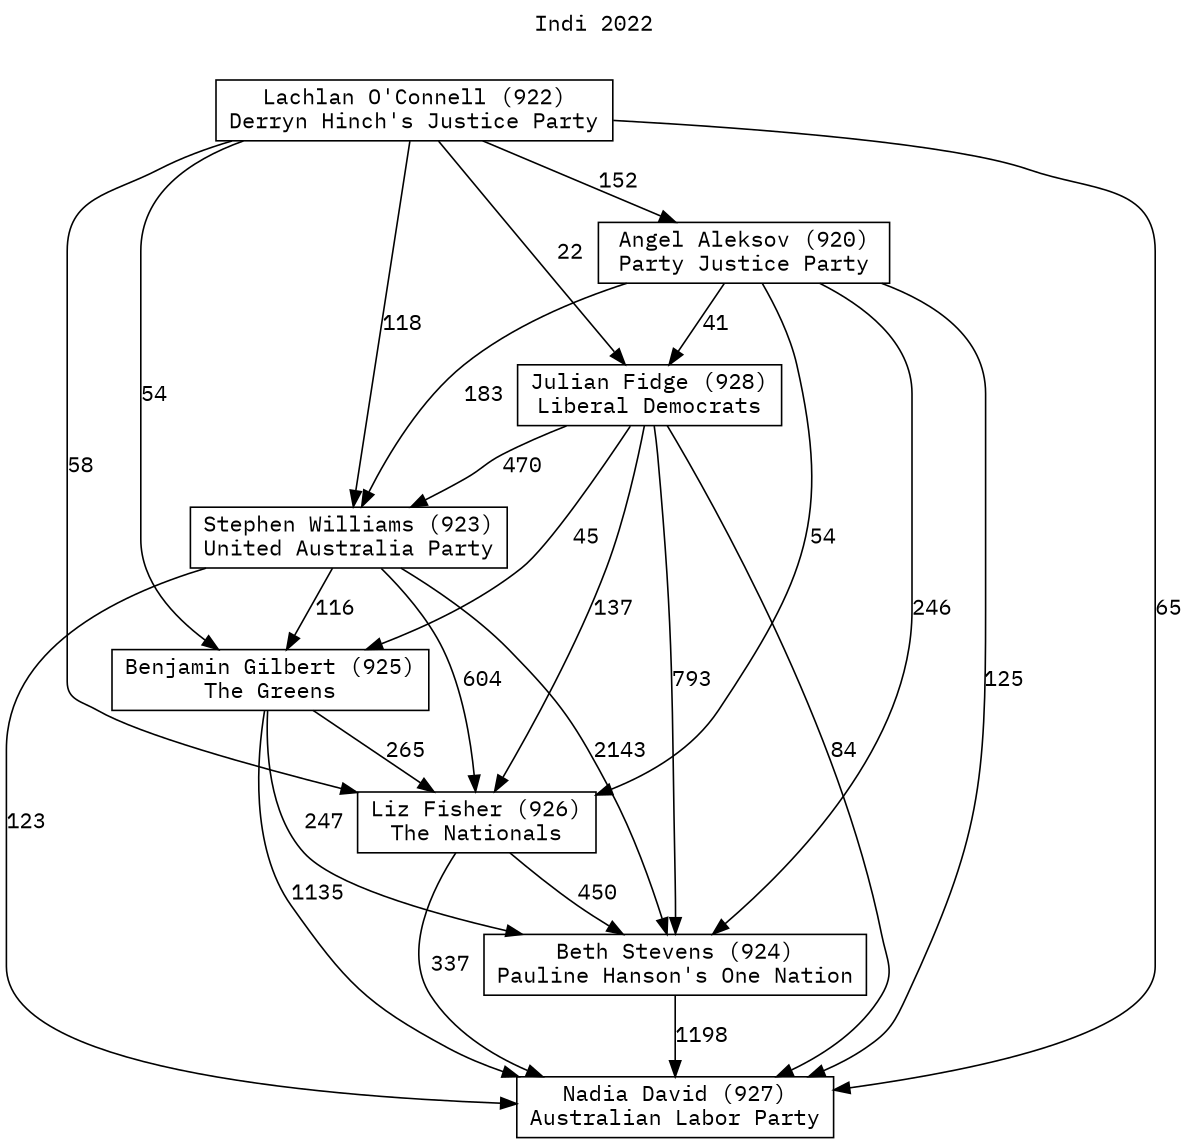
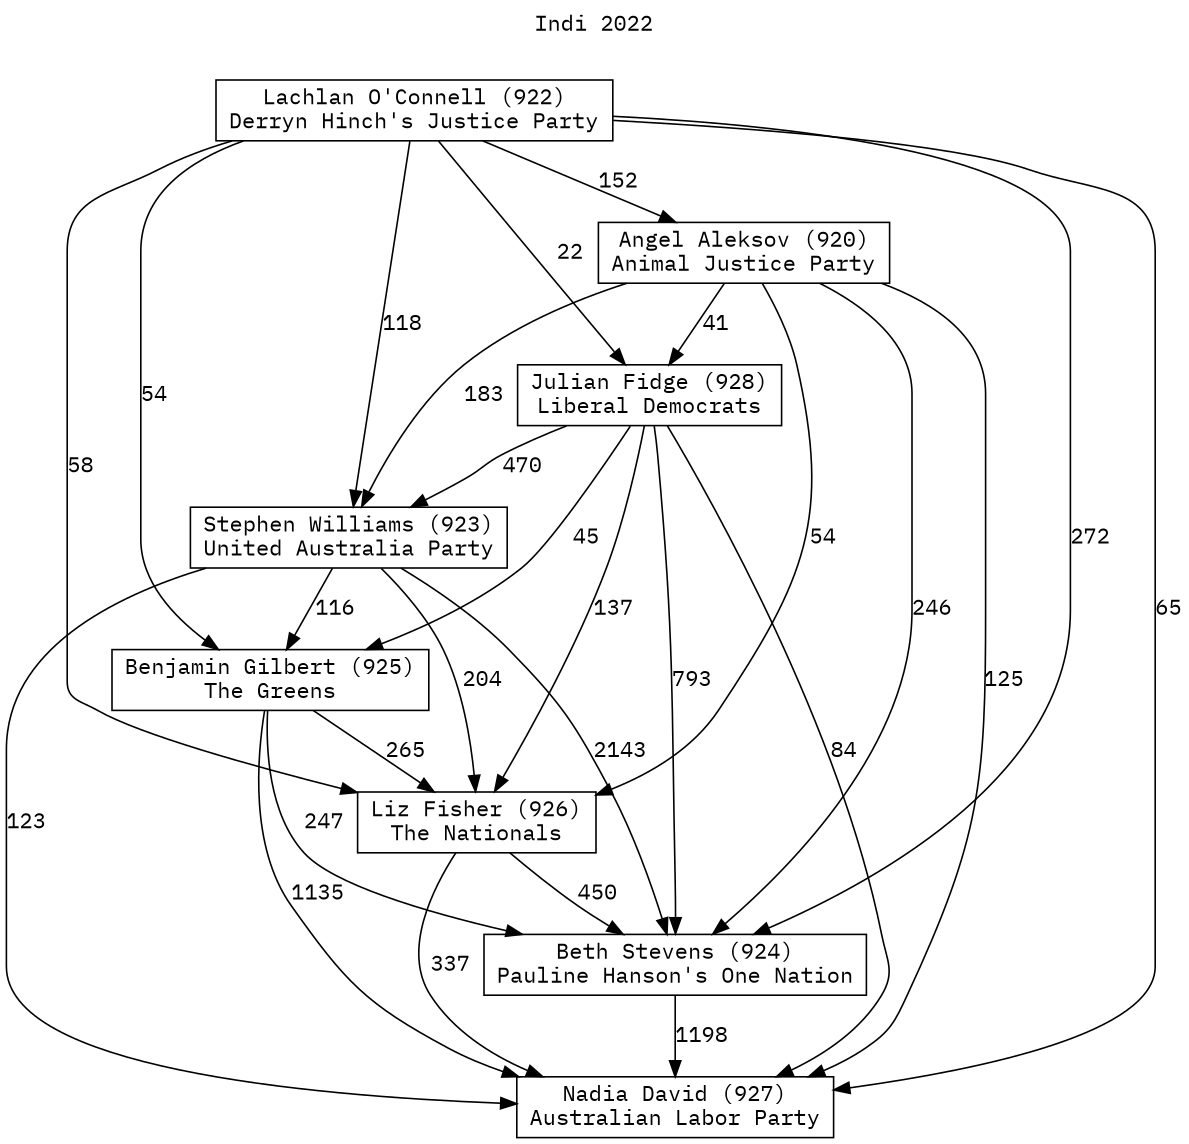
(744, 253) -> (744, 253)
none -> (1070, 412)
(482, 680) -> (482, 680)
